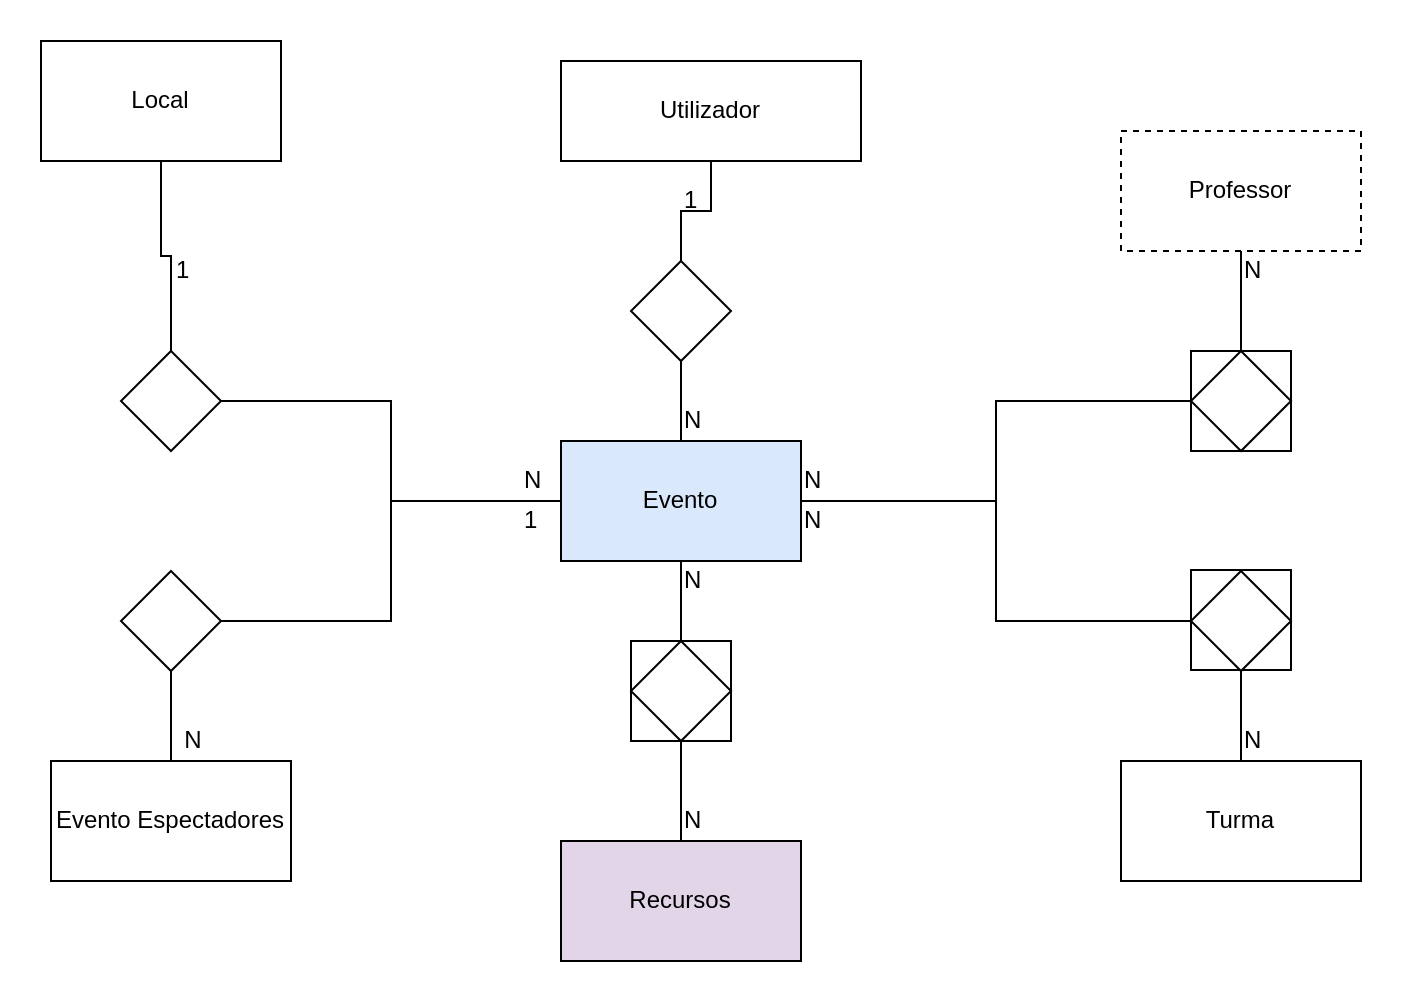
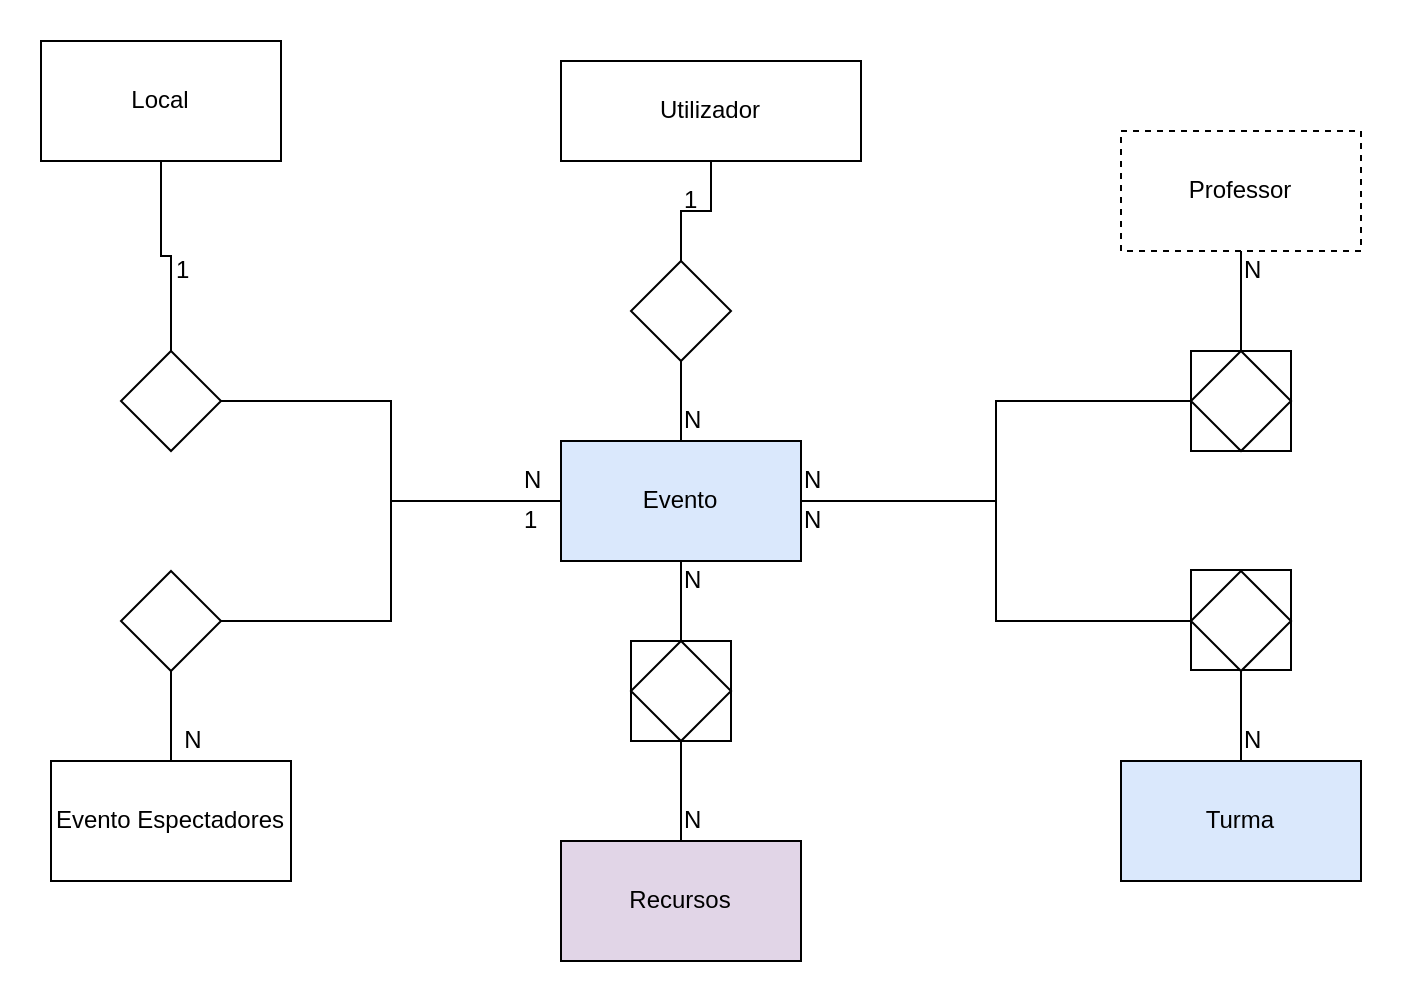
(1241, 821) -> (1241, 821)
